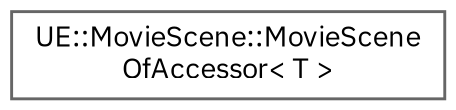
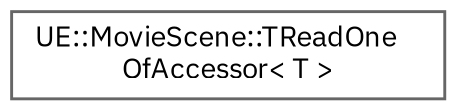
(228, 55) -> (228, 55)
